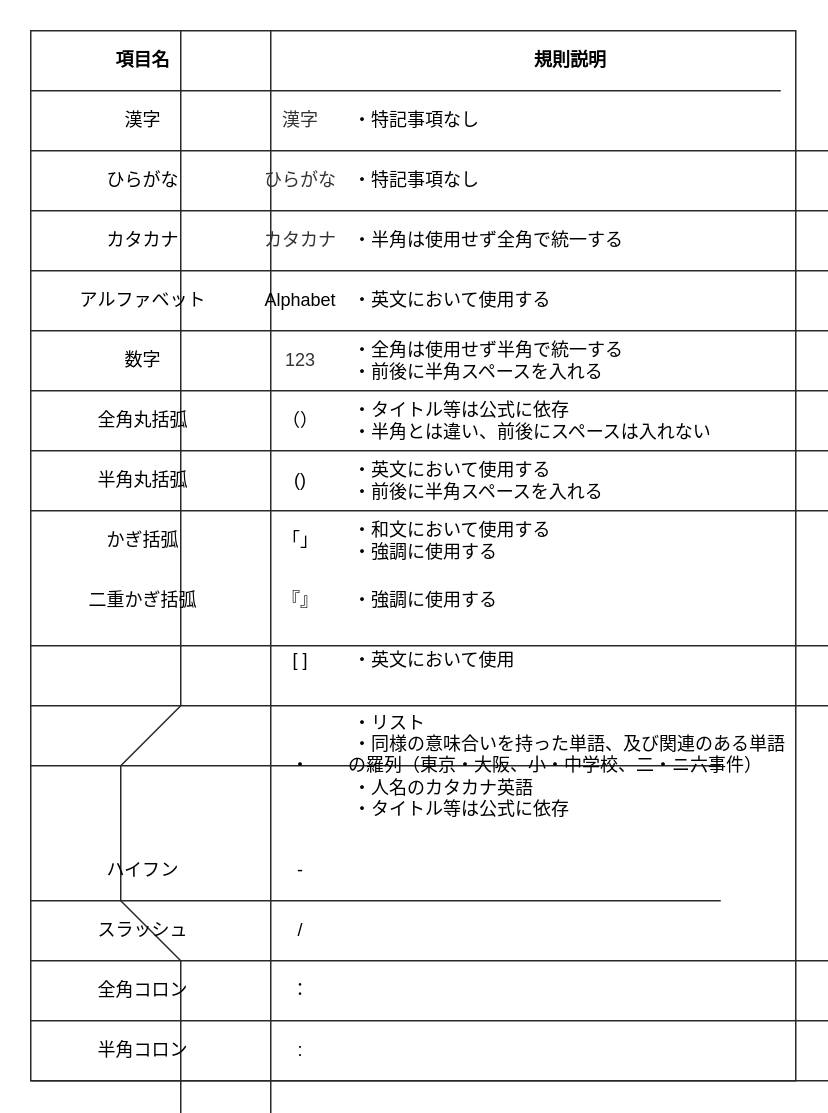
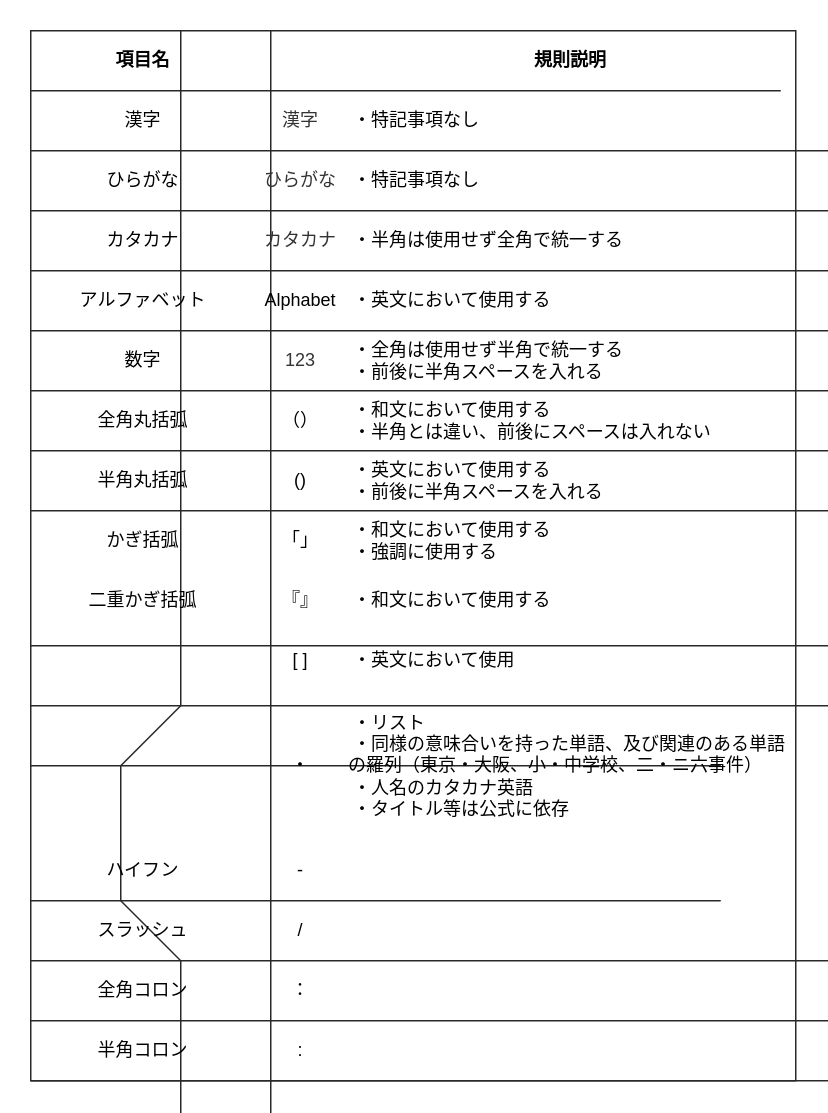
(529, 421) -> (529, 421)
(421, 601) -> (448, 601)
